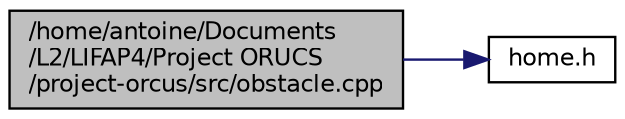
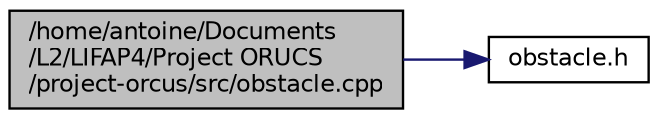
(552, 60) -> (569, 60)
